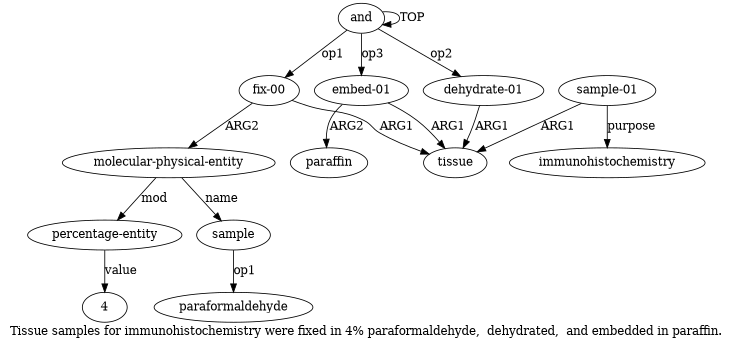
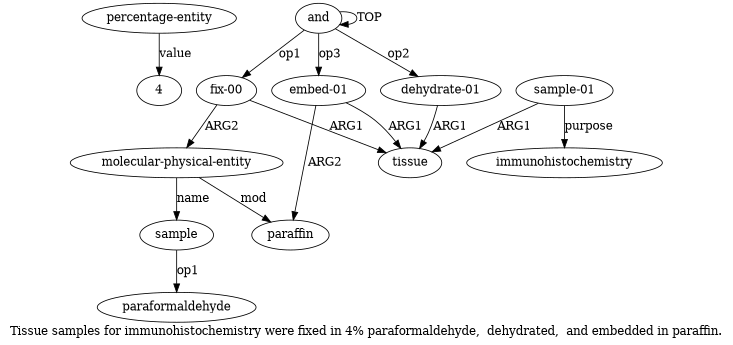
(140, 196) -> (231, 198)
